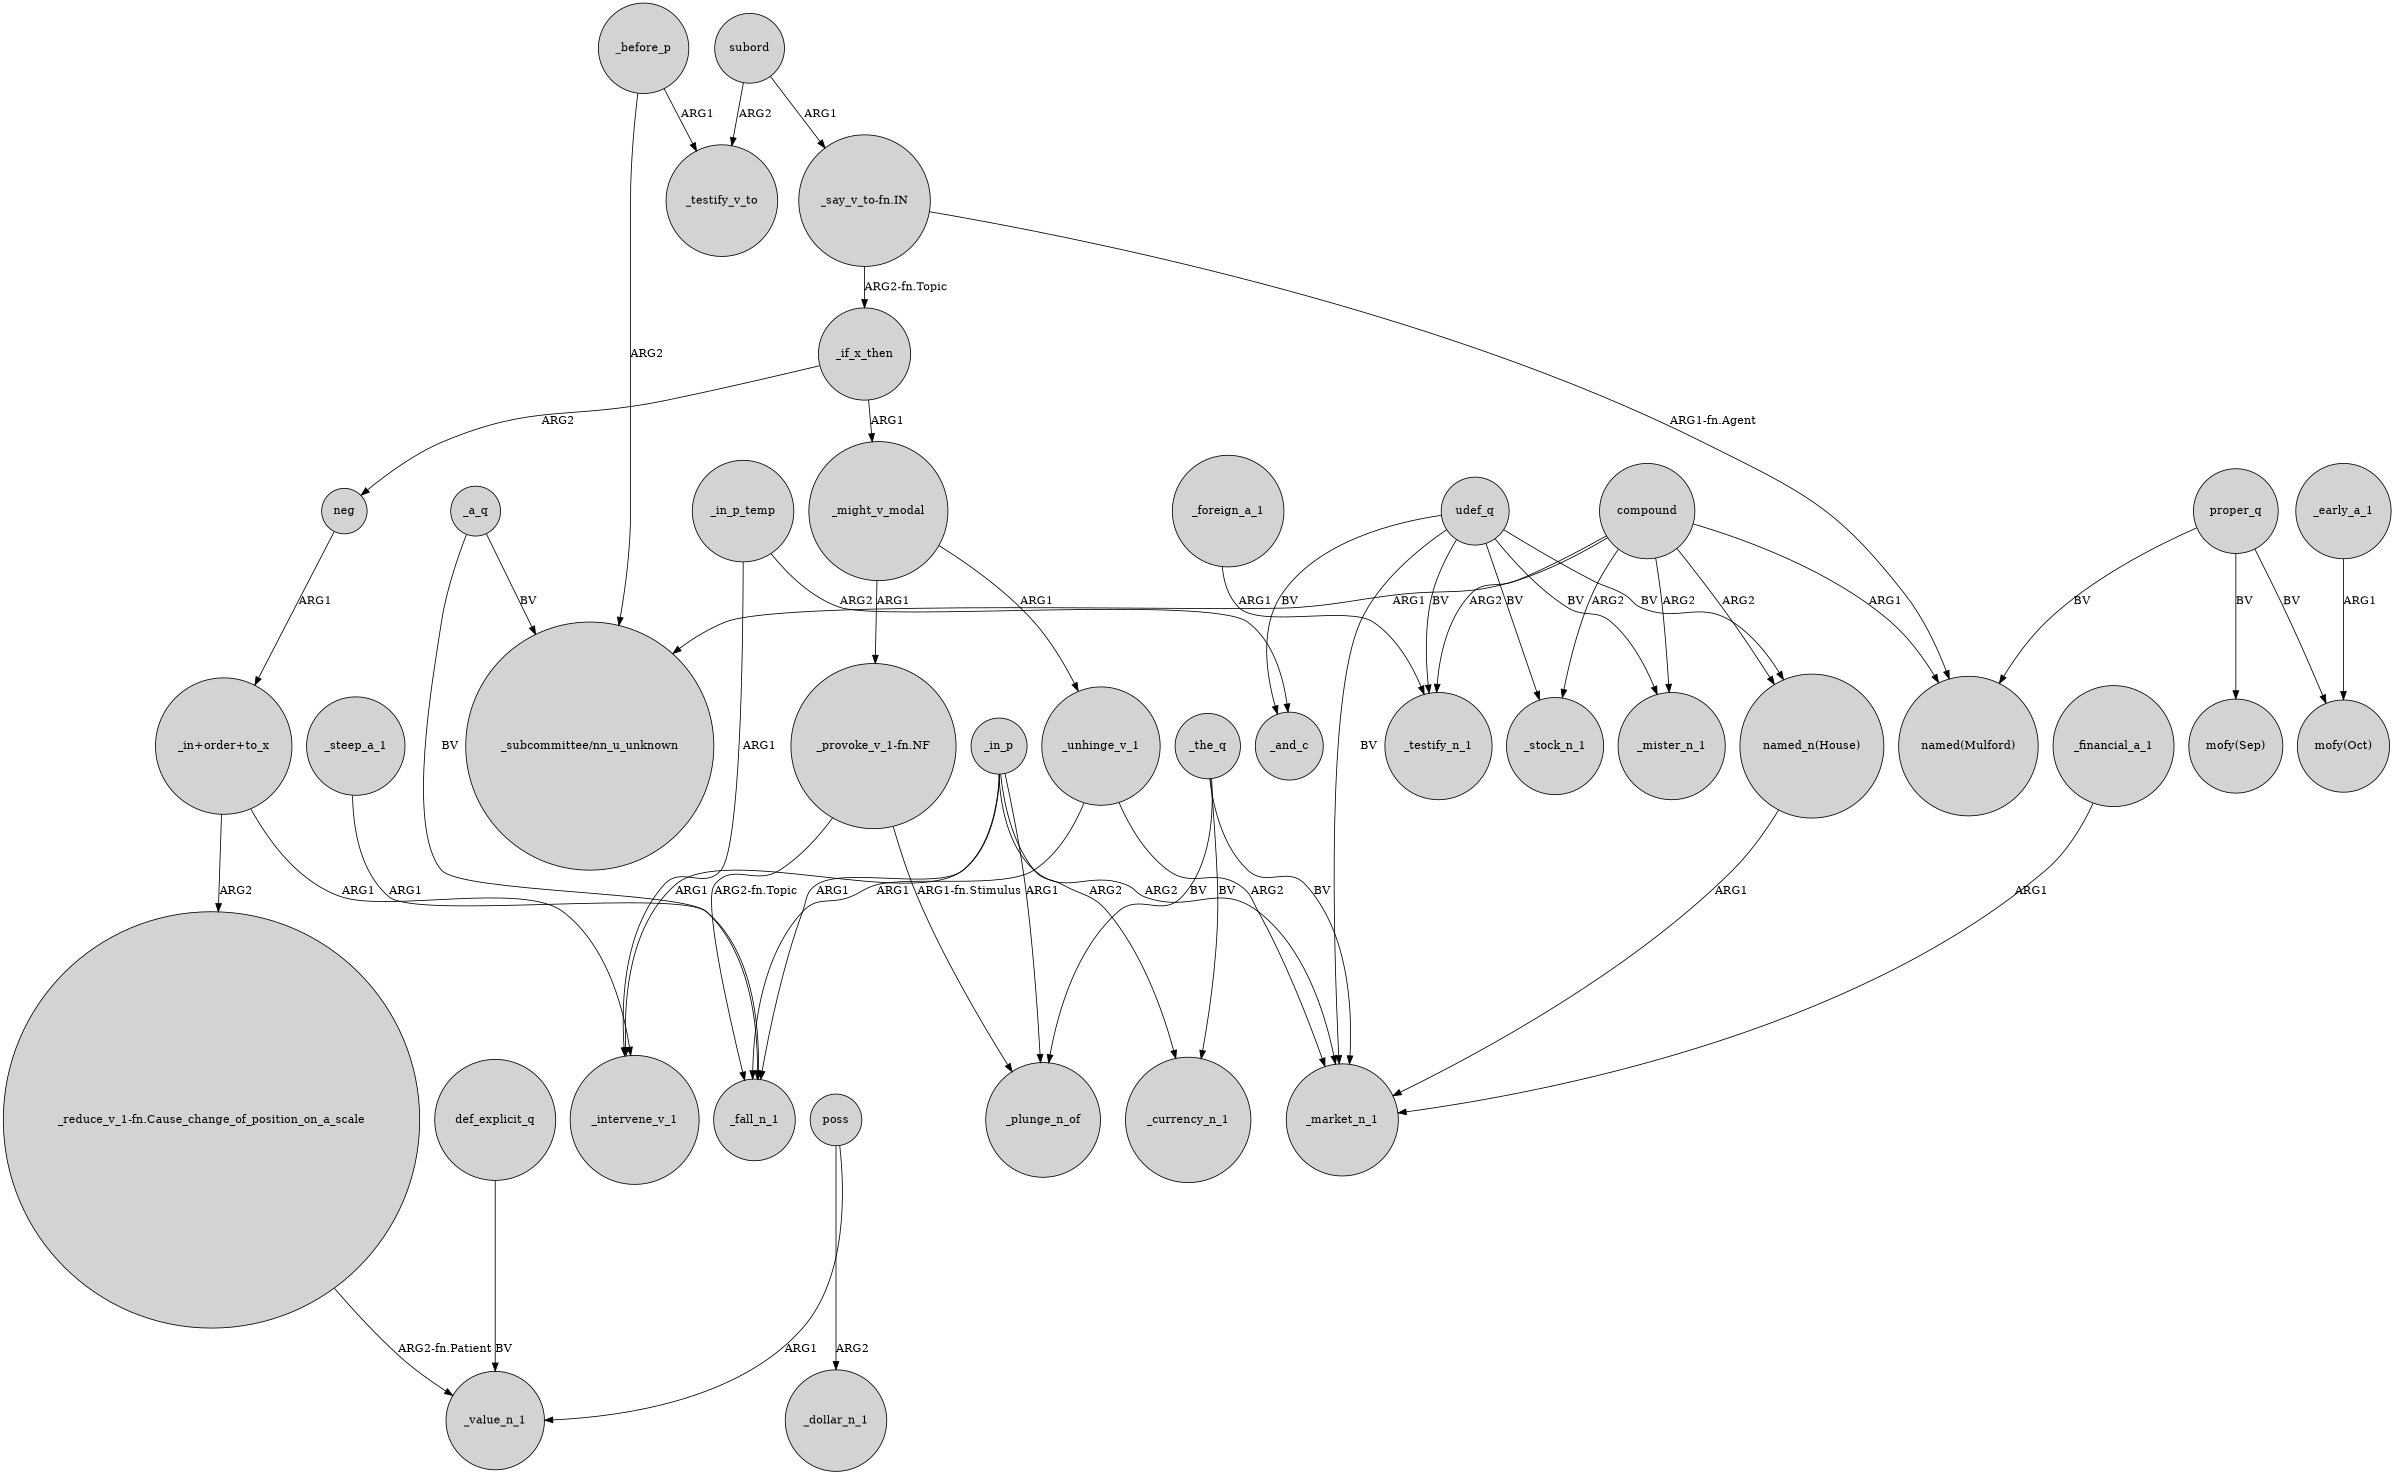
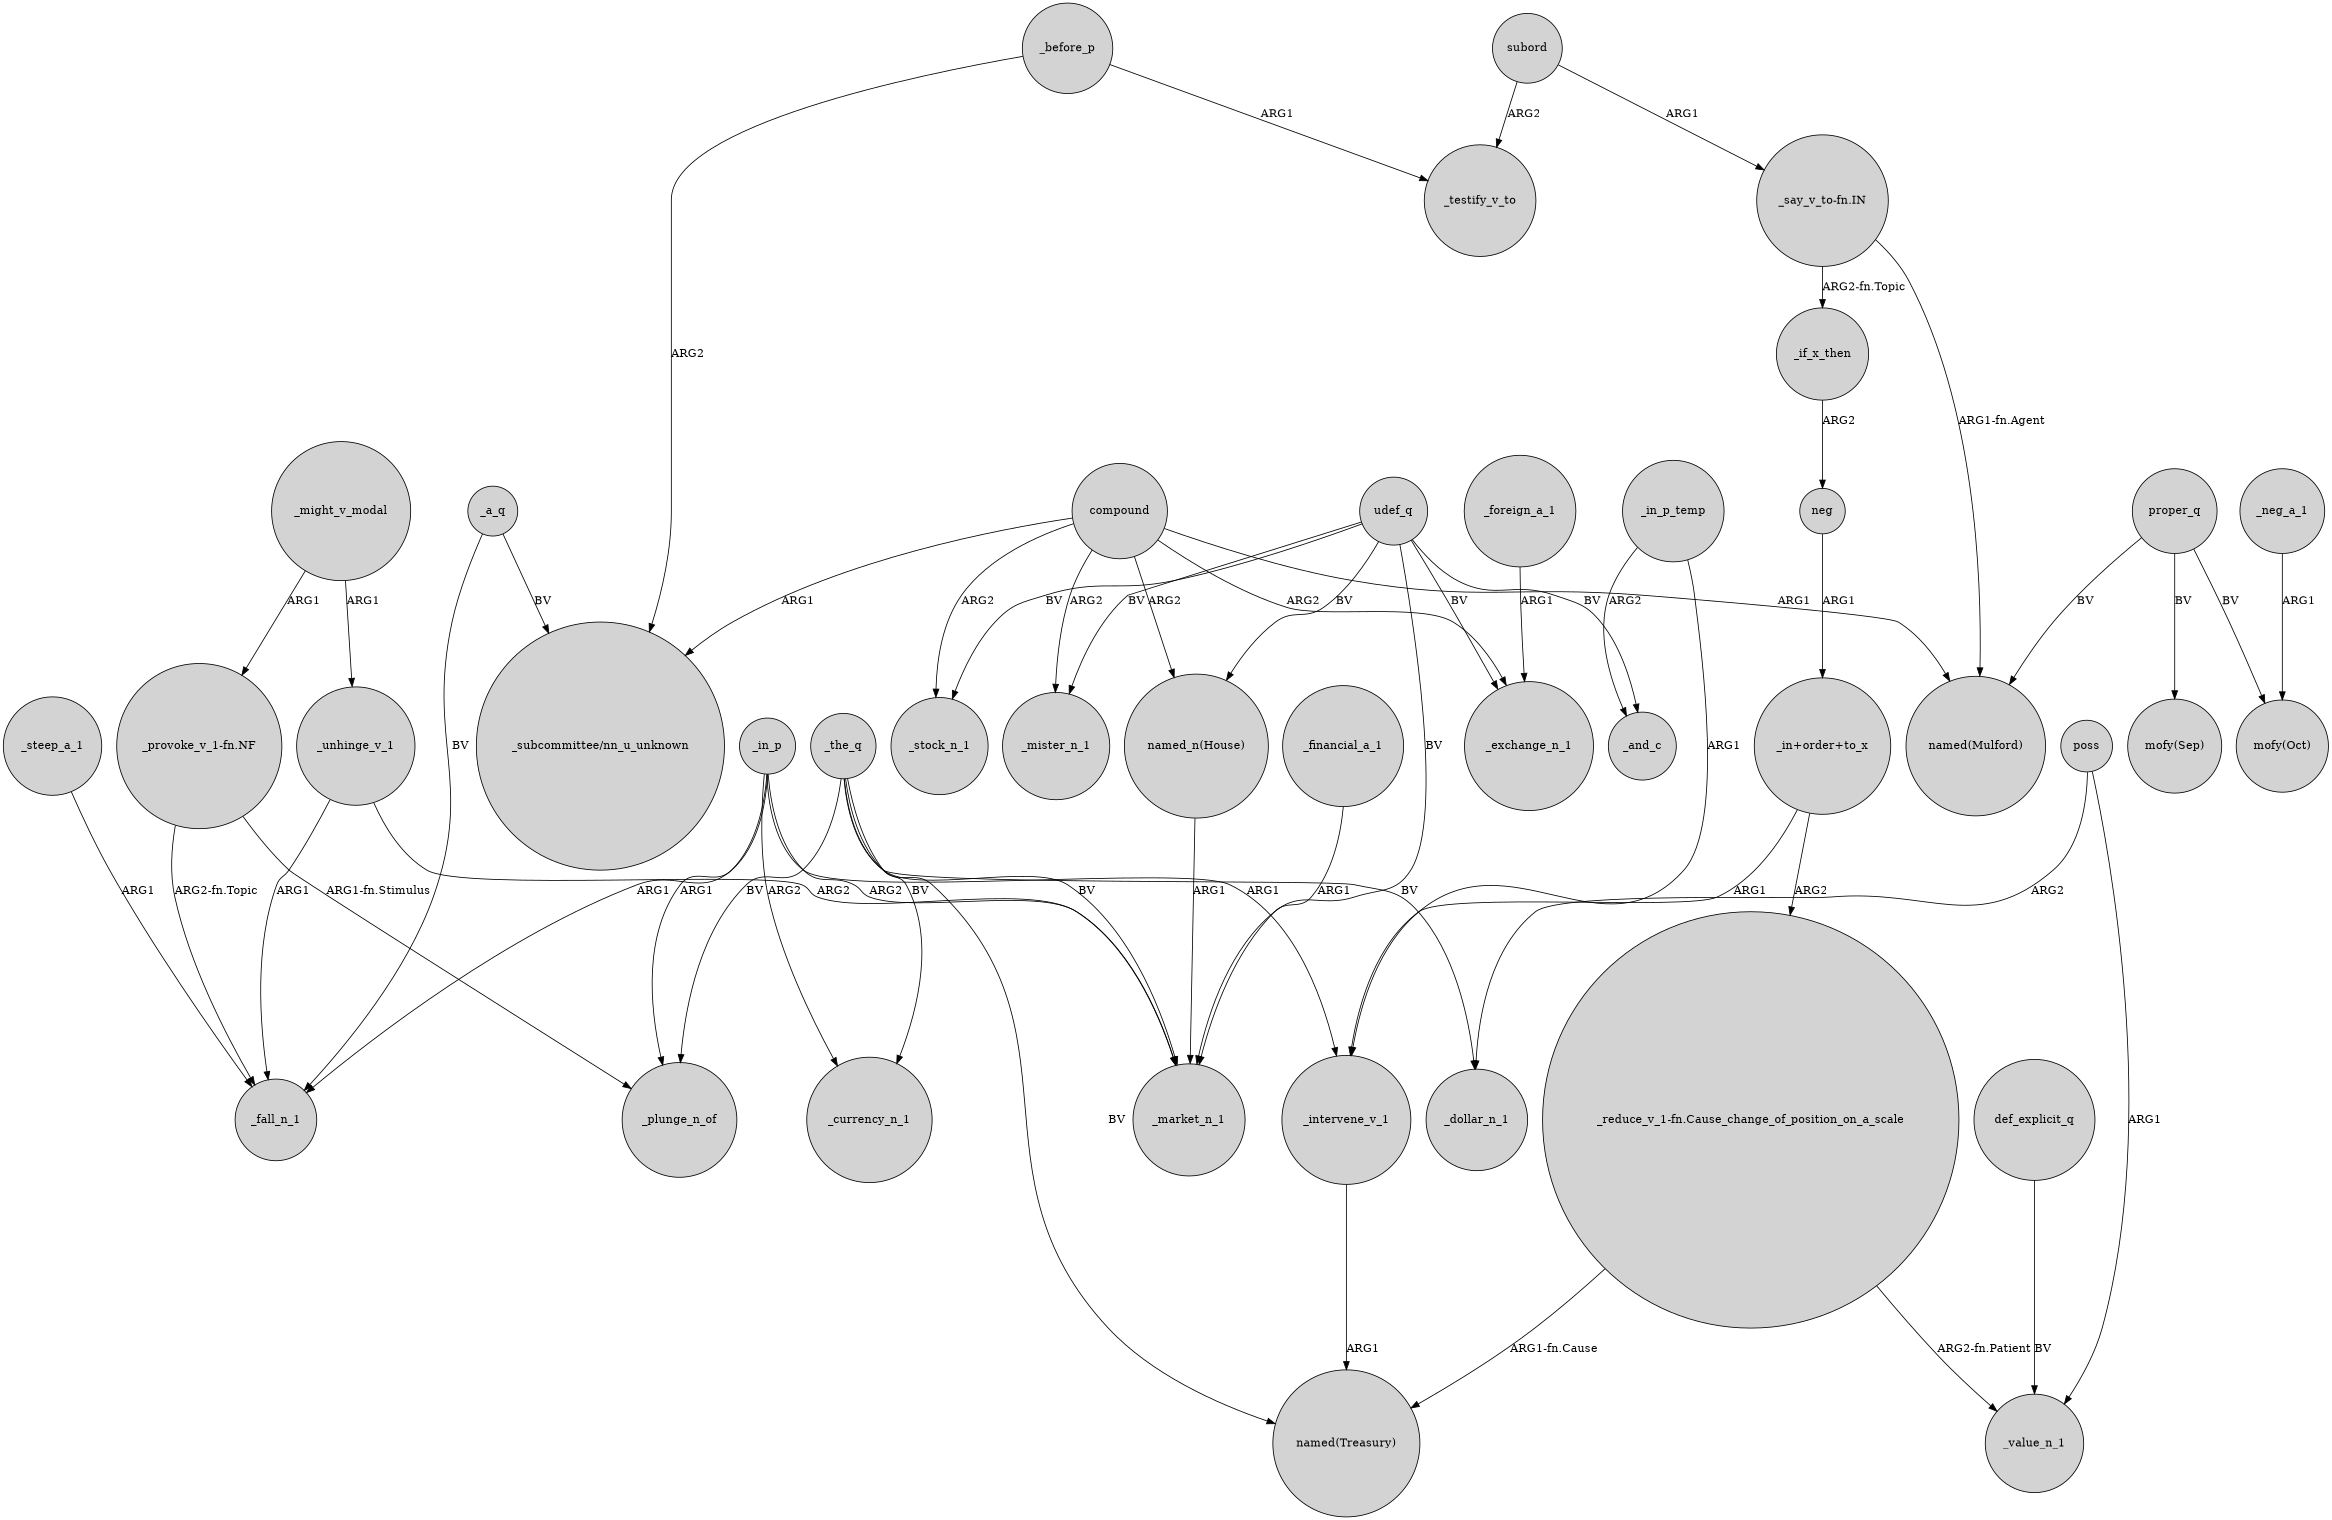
(870, 417) -> none
(2343, 511) -> (2282, 511)
(1438, 746) -> (1529, 746)
none -> (1244, 882)
none -> (1346, 1443)
